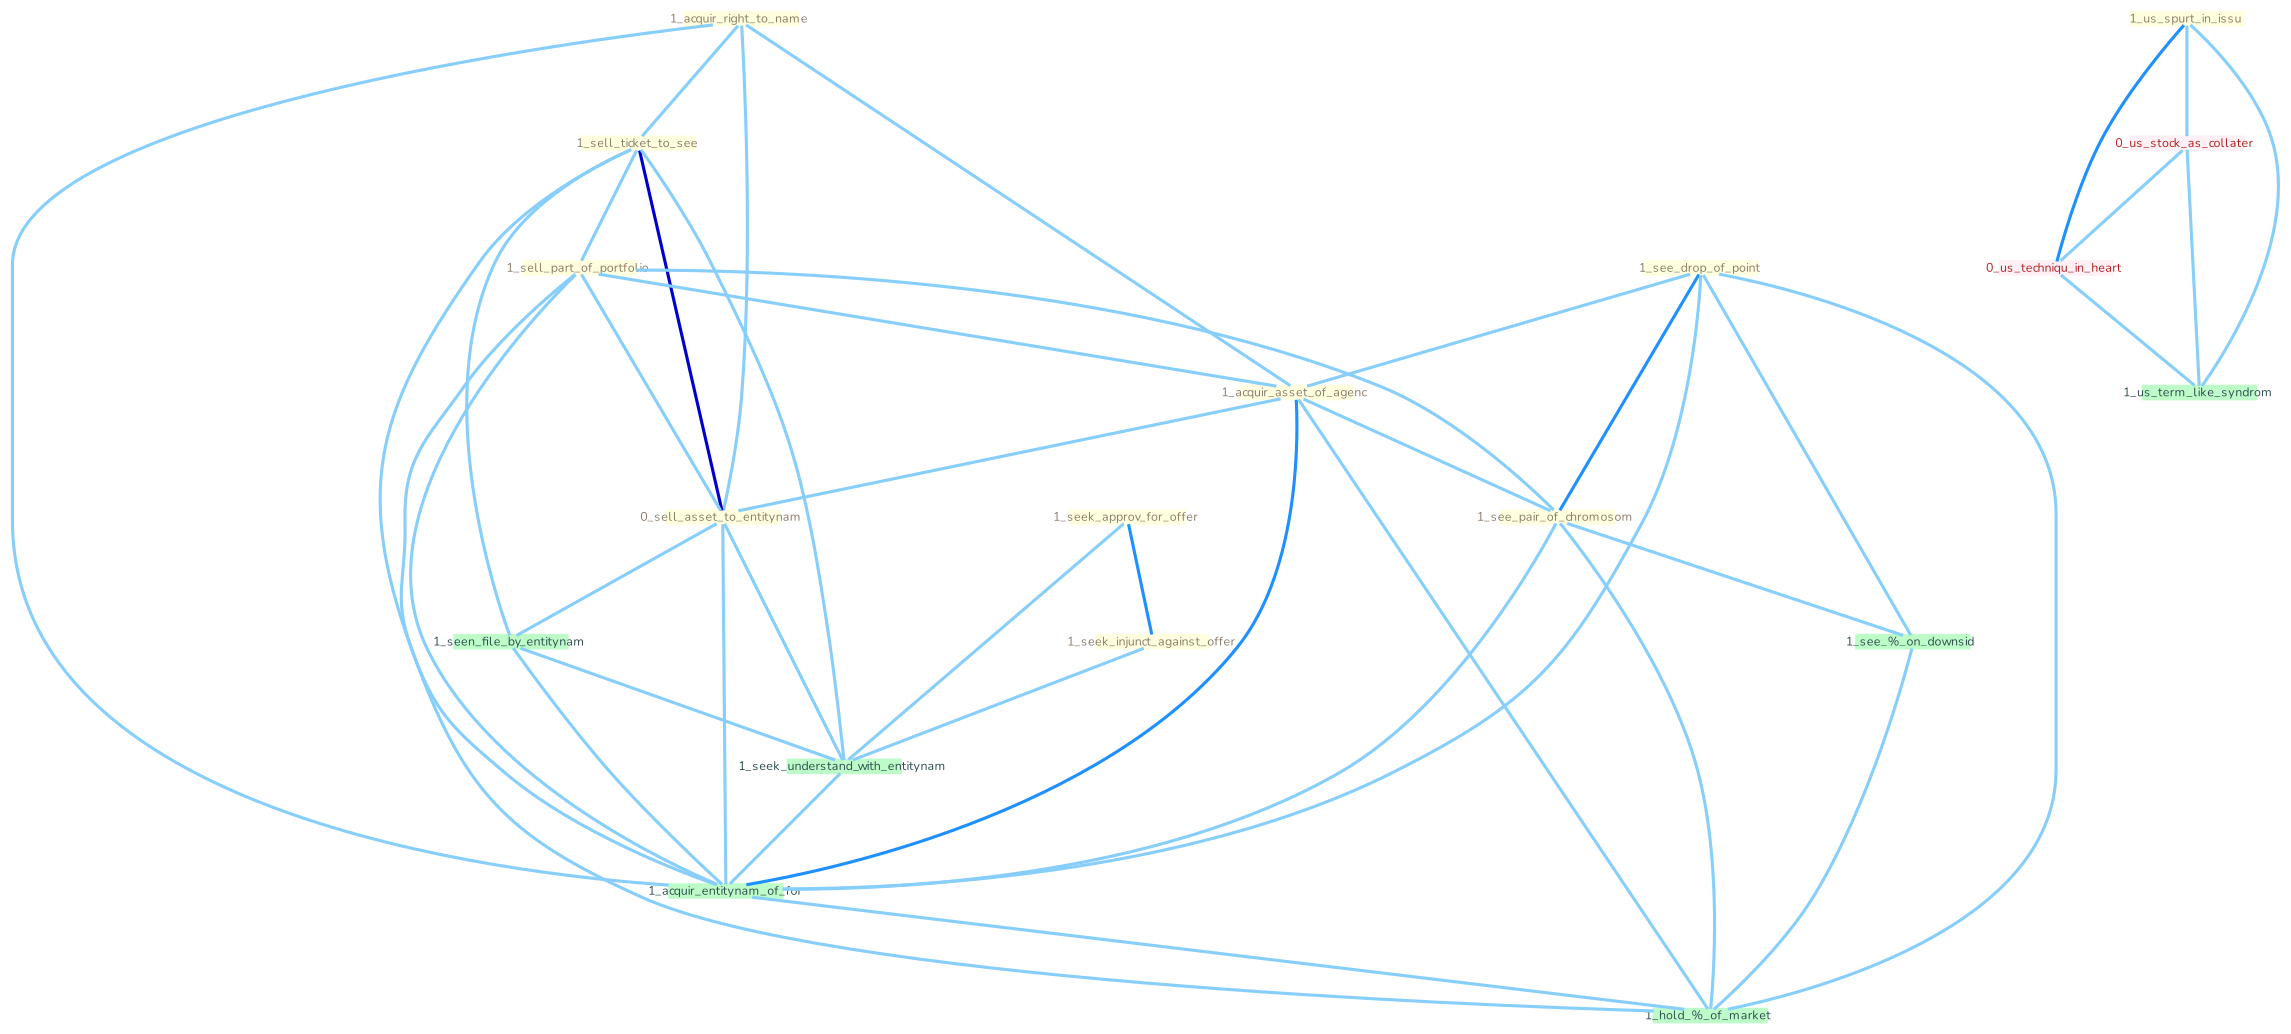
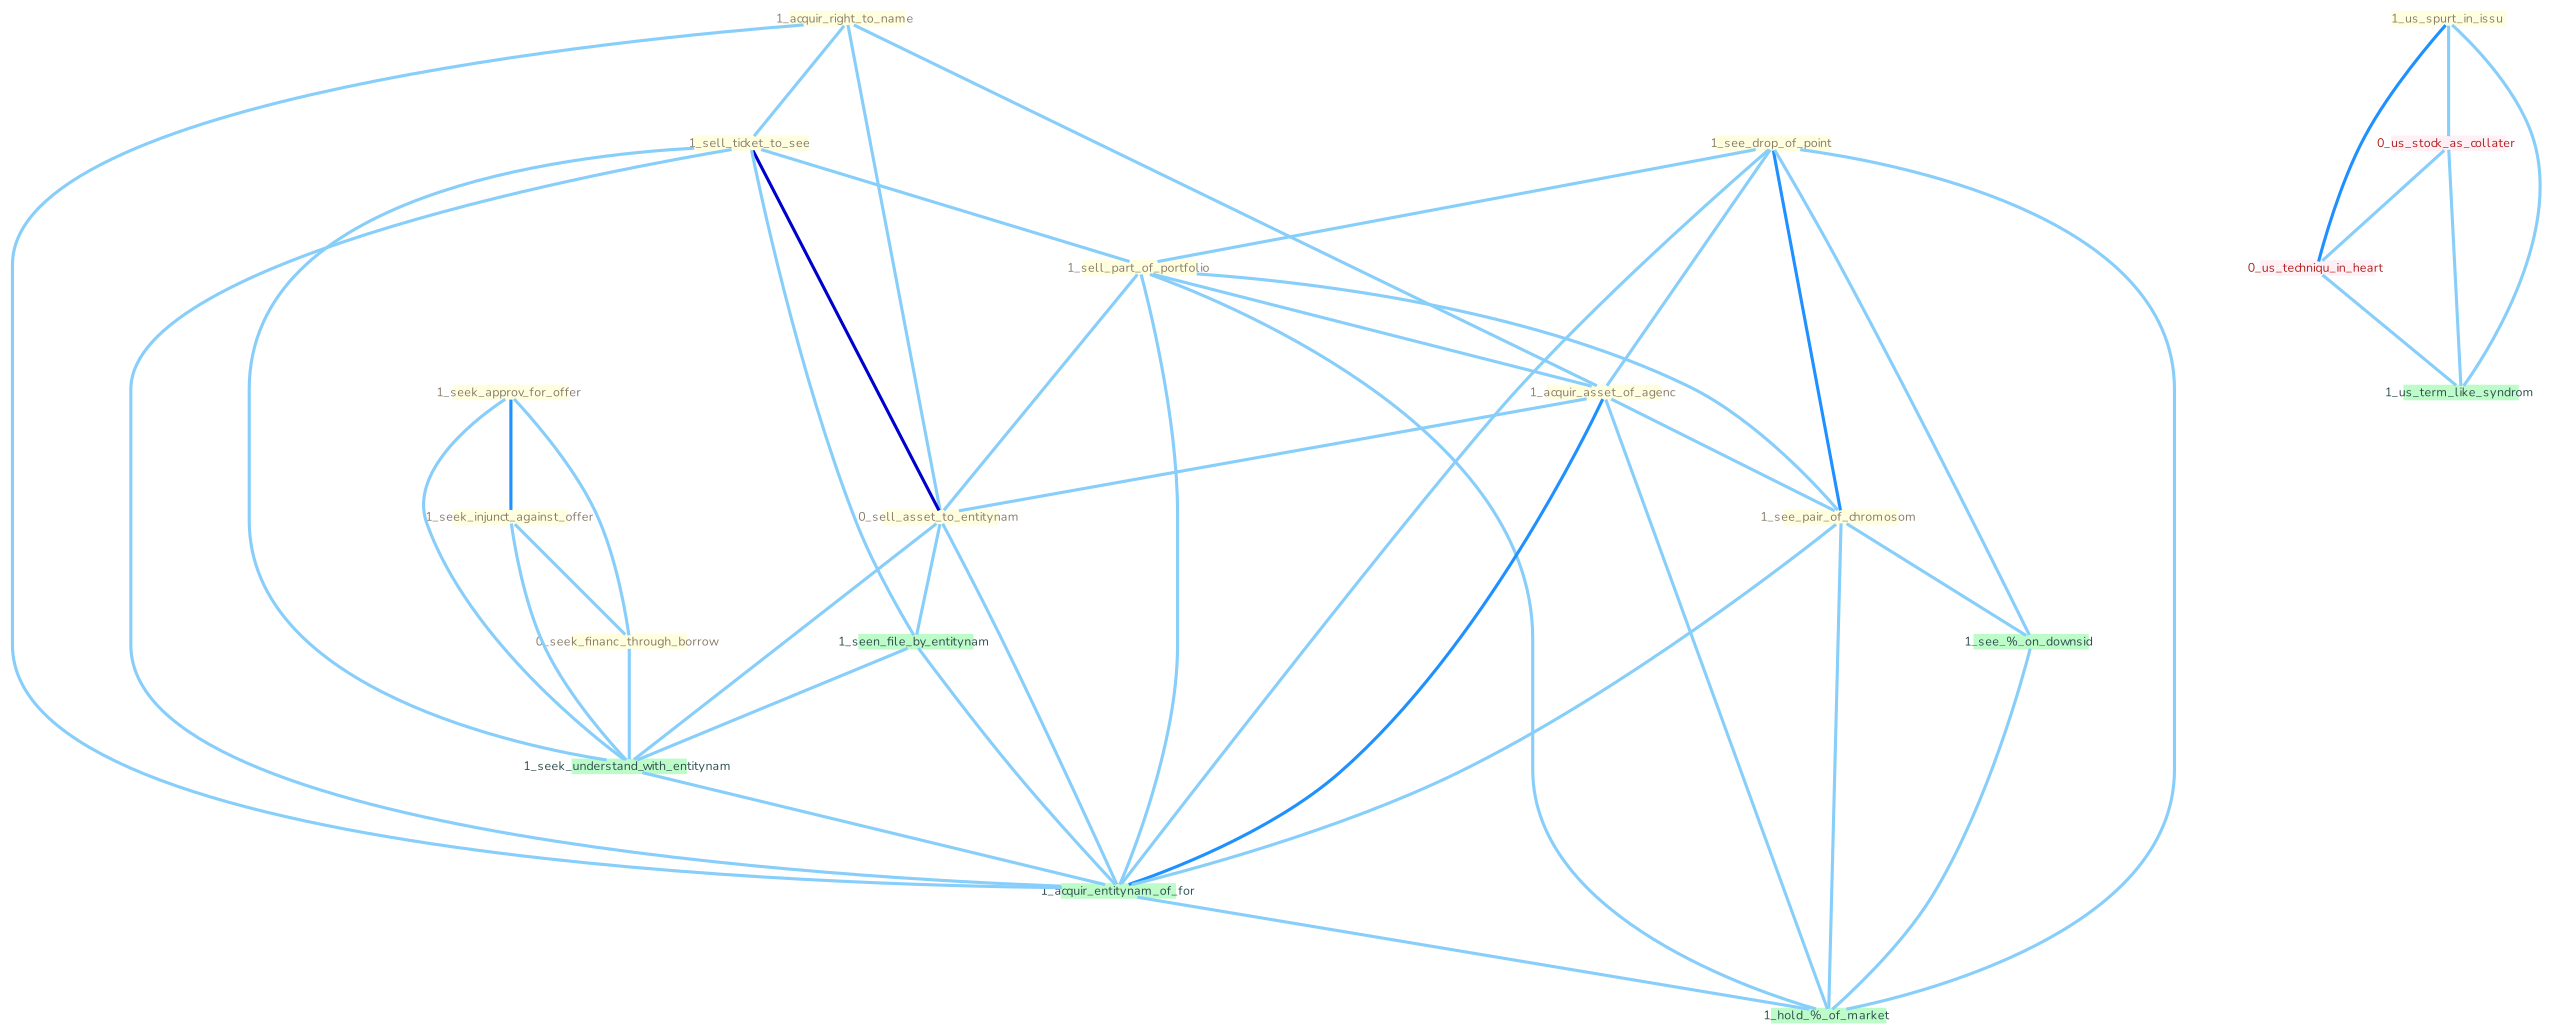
none -> (1457, 206)
none -> (629, 642)
